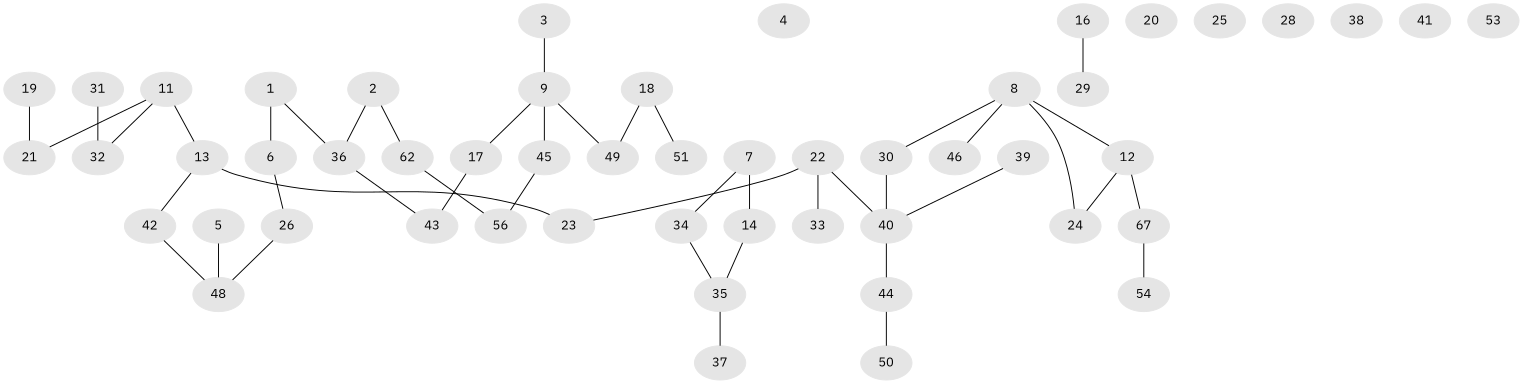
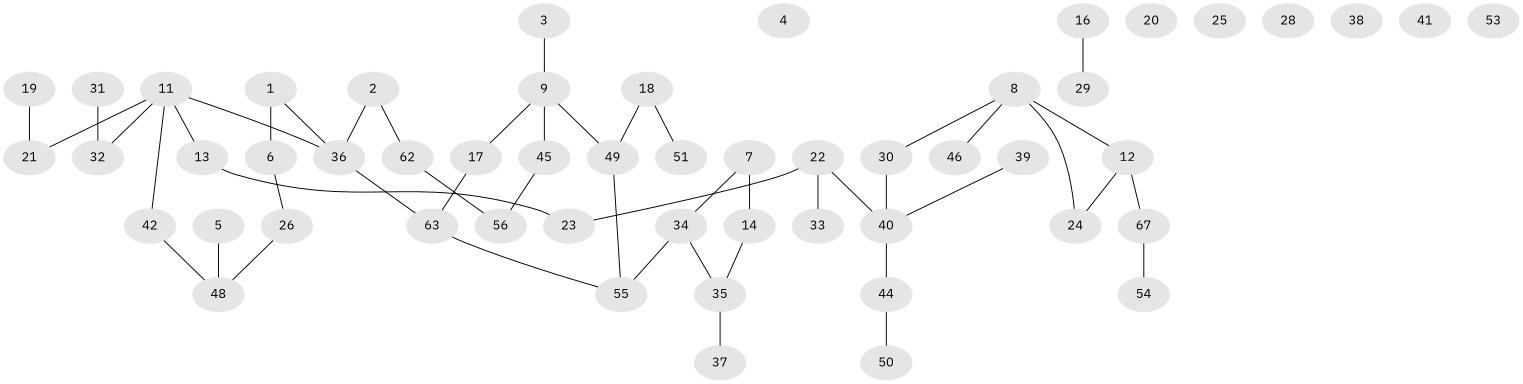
none -> (254, 121)
(176, 192) -> (158, 158)
(432, 226) -> (432, 226)
none -> (621, 294)
